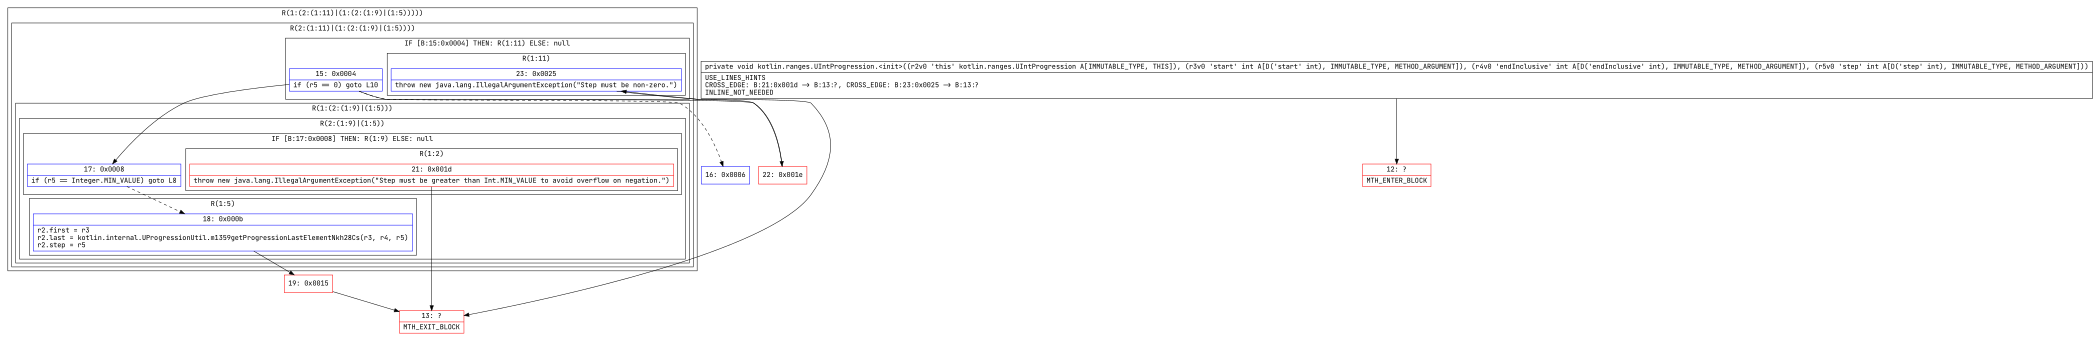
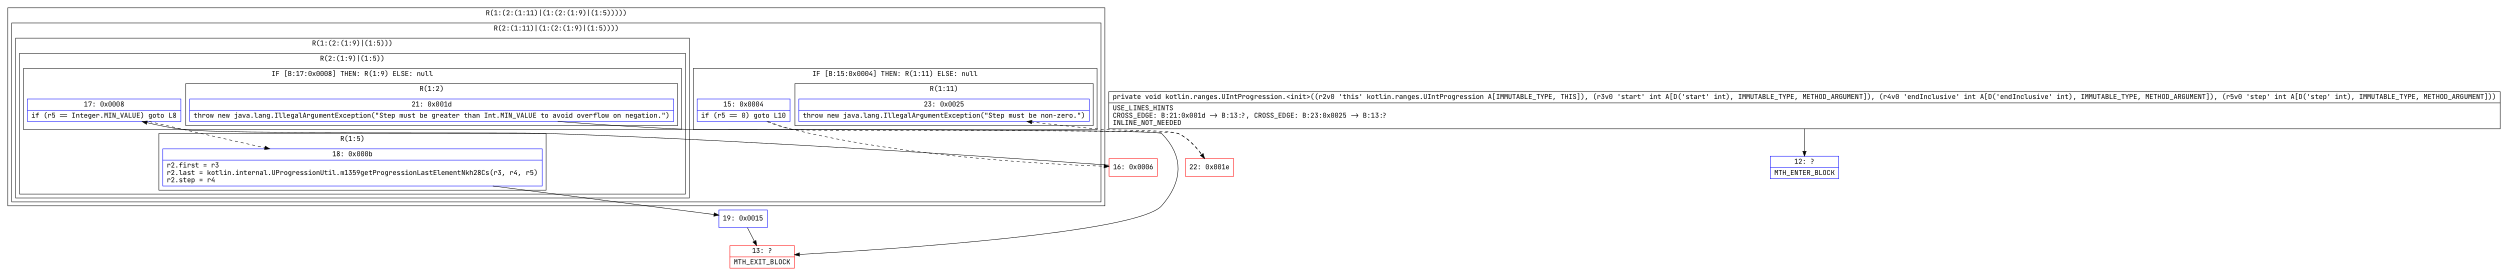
(192, 100) -> (628, 137)
(589, 100) -> (988, 131)
(726, 100) -> (1123, 130)
(432, 175) -> (432, 110)
(726, 175) -> (1133, 167)
(1397, 175) -> (1804, 167)
(784, 217) -> none
(62, 245) -> (191, 180)
(308, 284) -> (743, 219)
